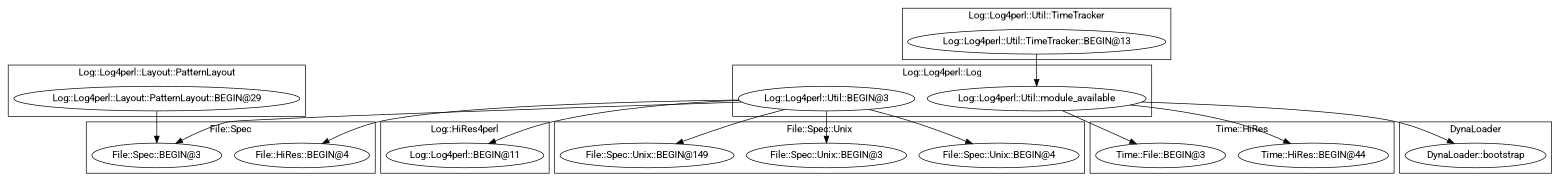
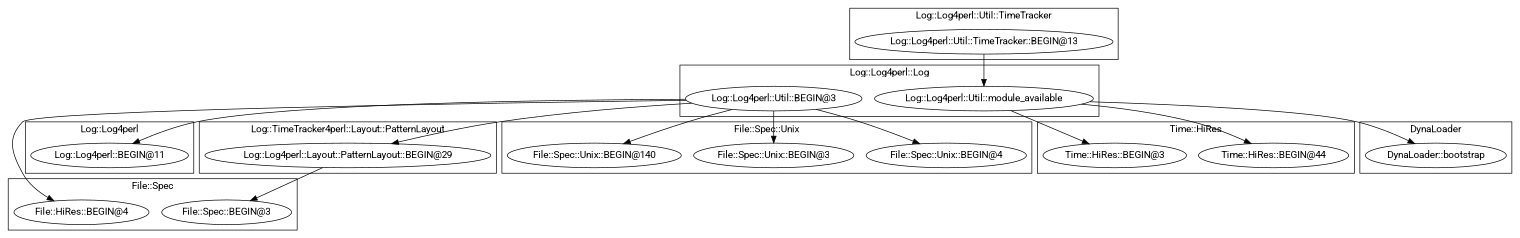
(157, 73) -> (348, 130)
(389, 114) -> (544, 116)
(465, 130) -> (110, 130)
(647, 155) -> (594, 155)
(1161, 155) -> (1115, 155)
